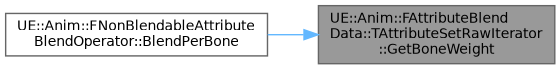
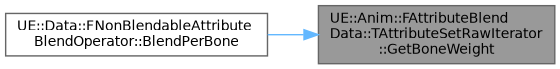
(137, 35) -> (137, 35)
